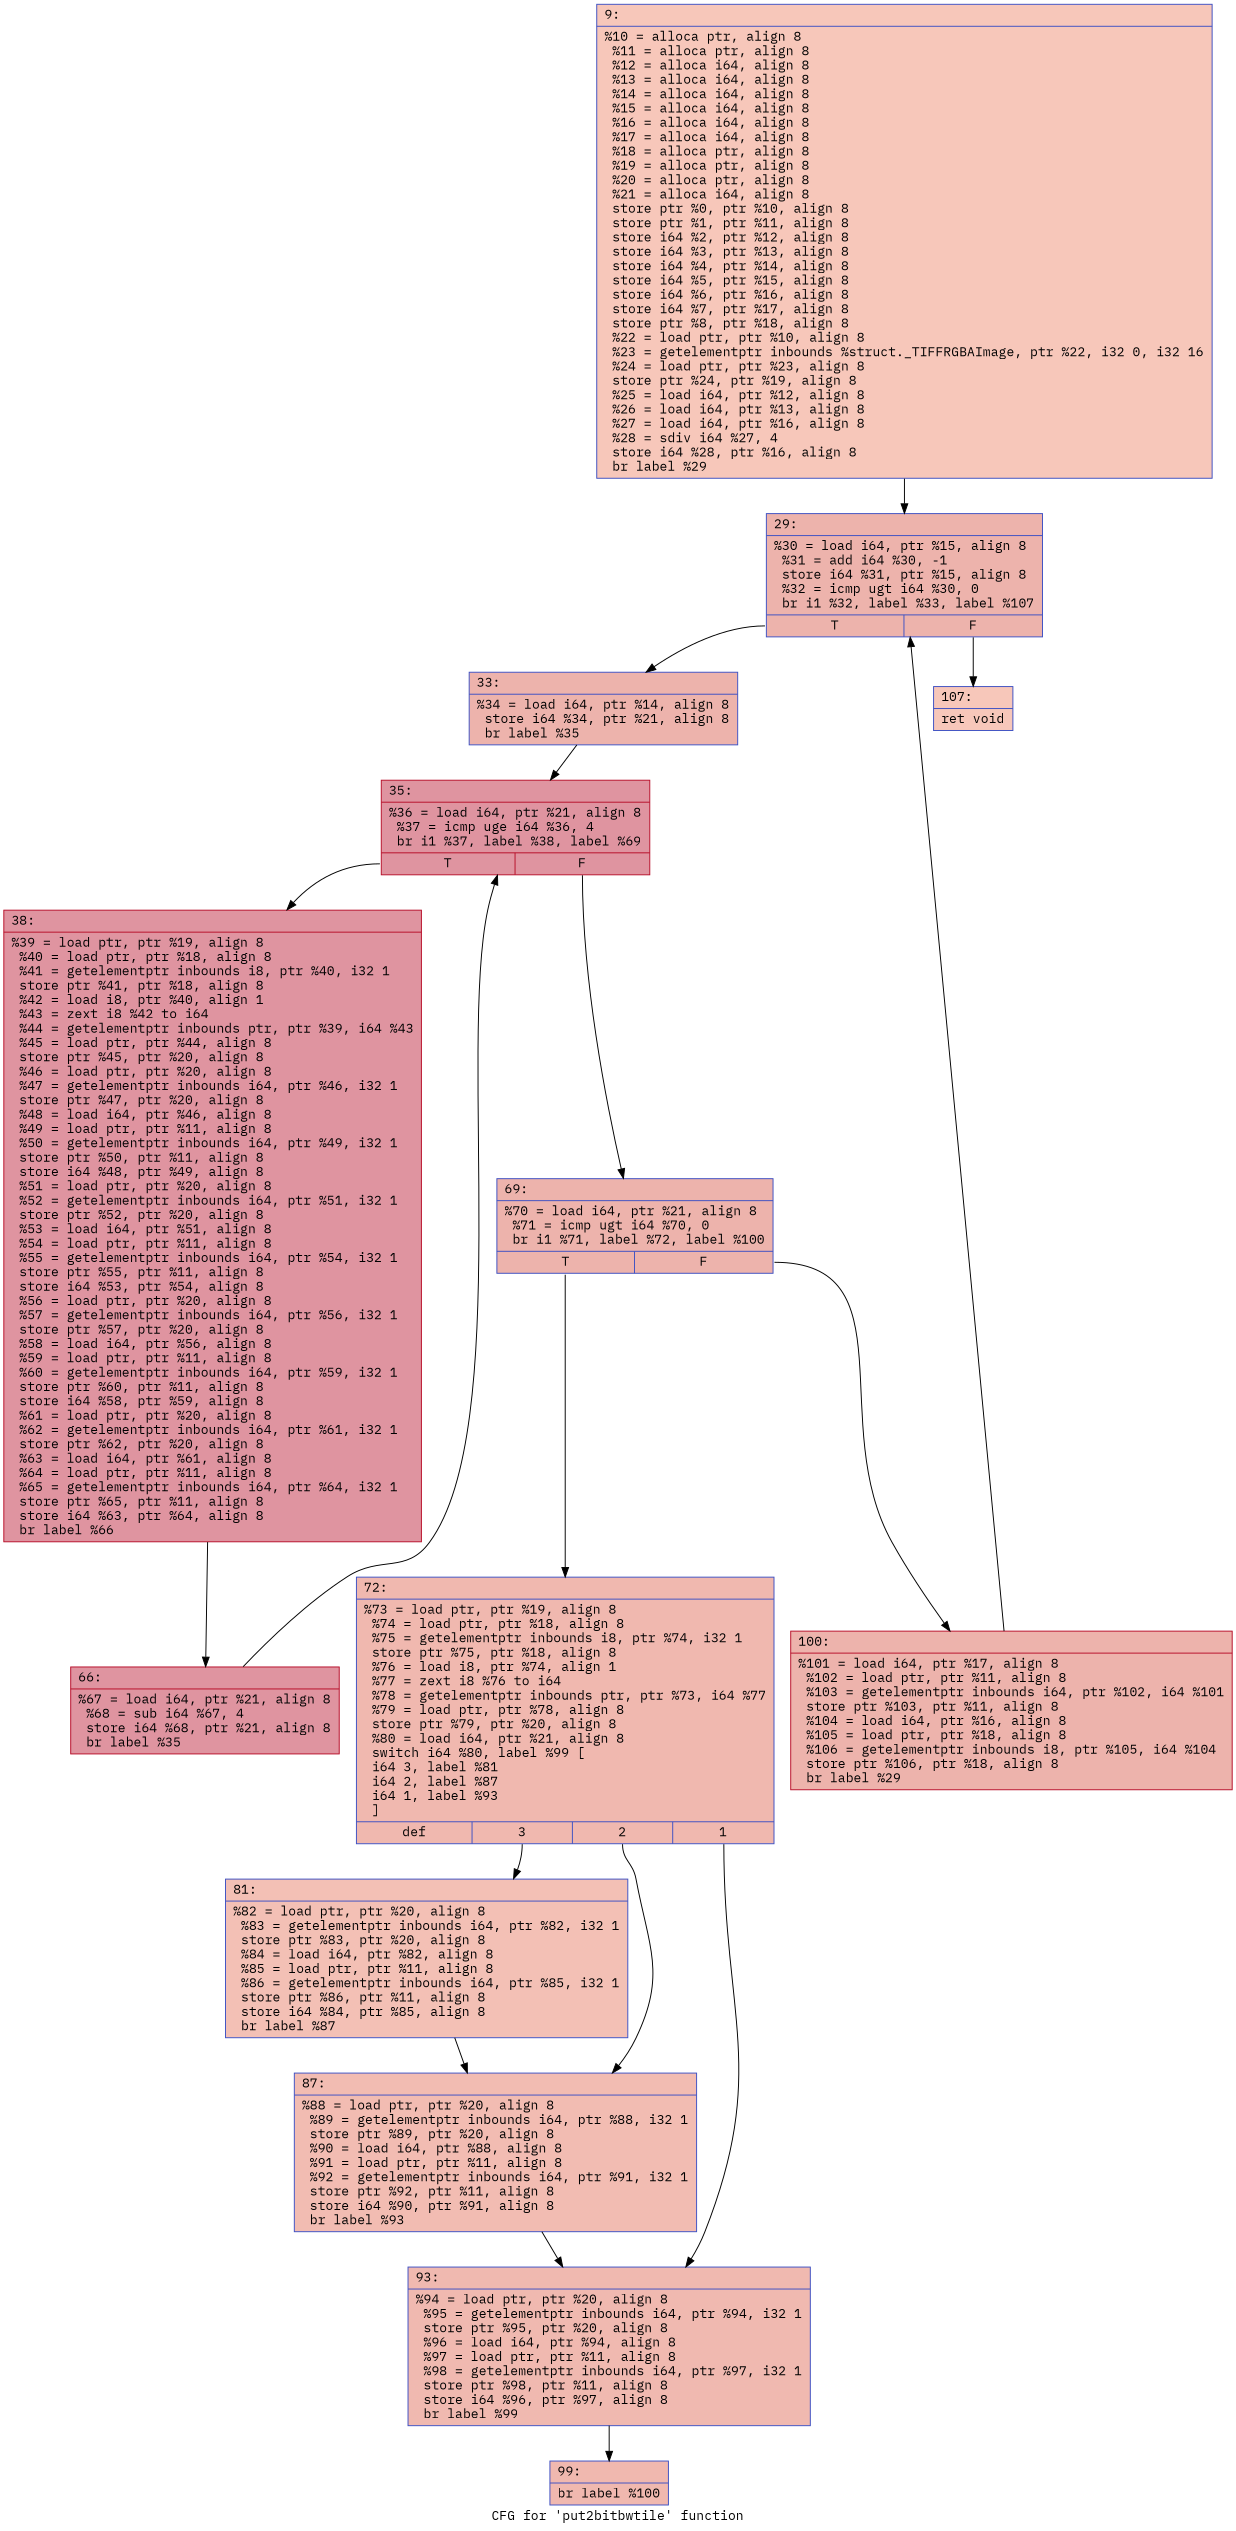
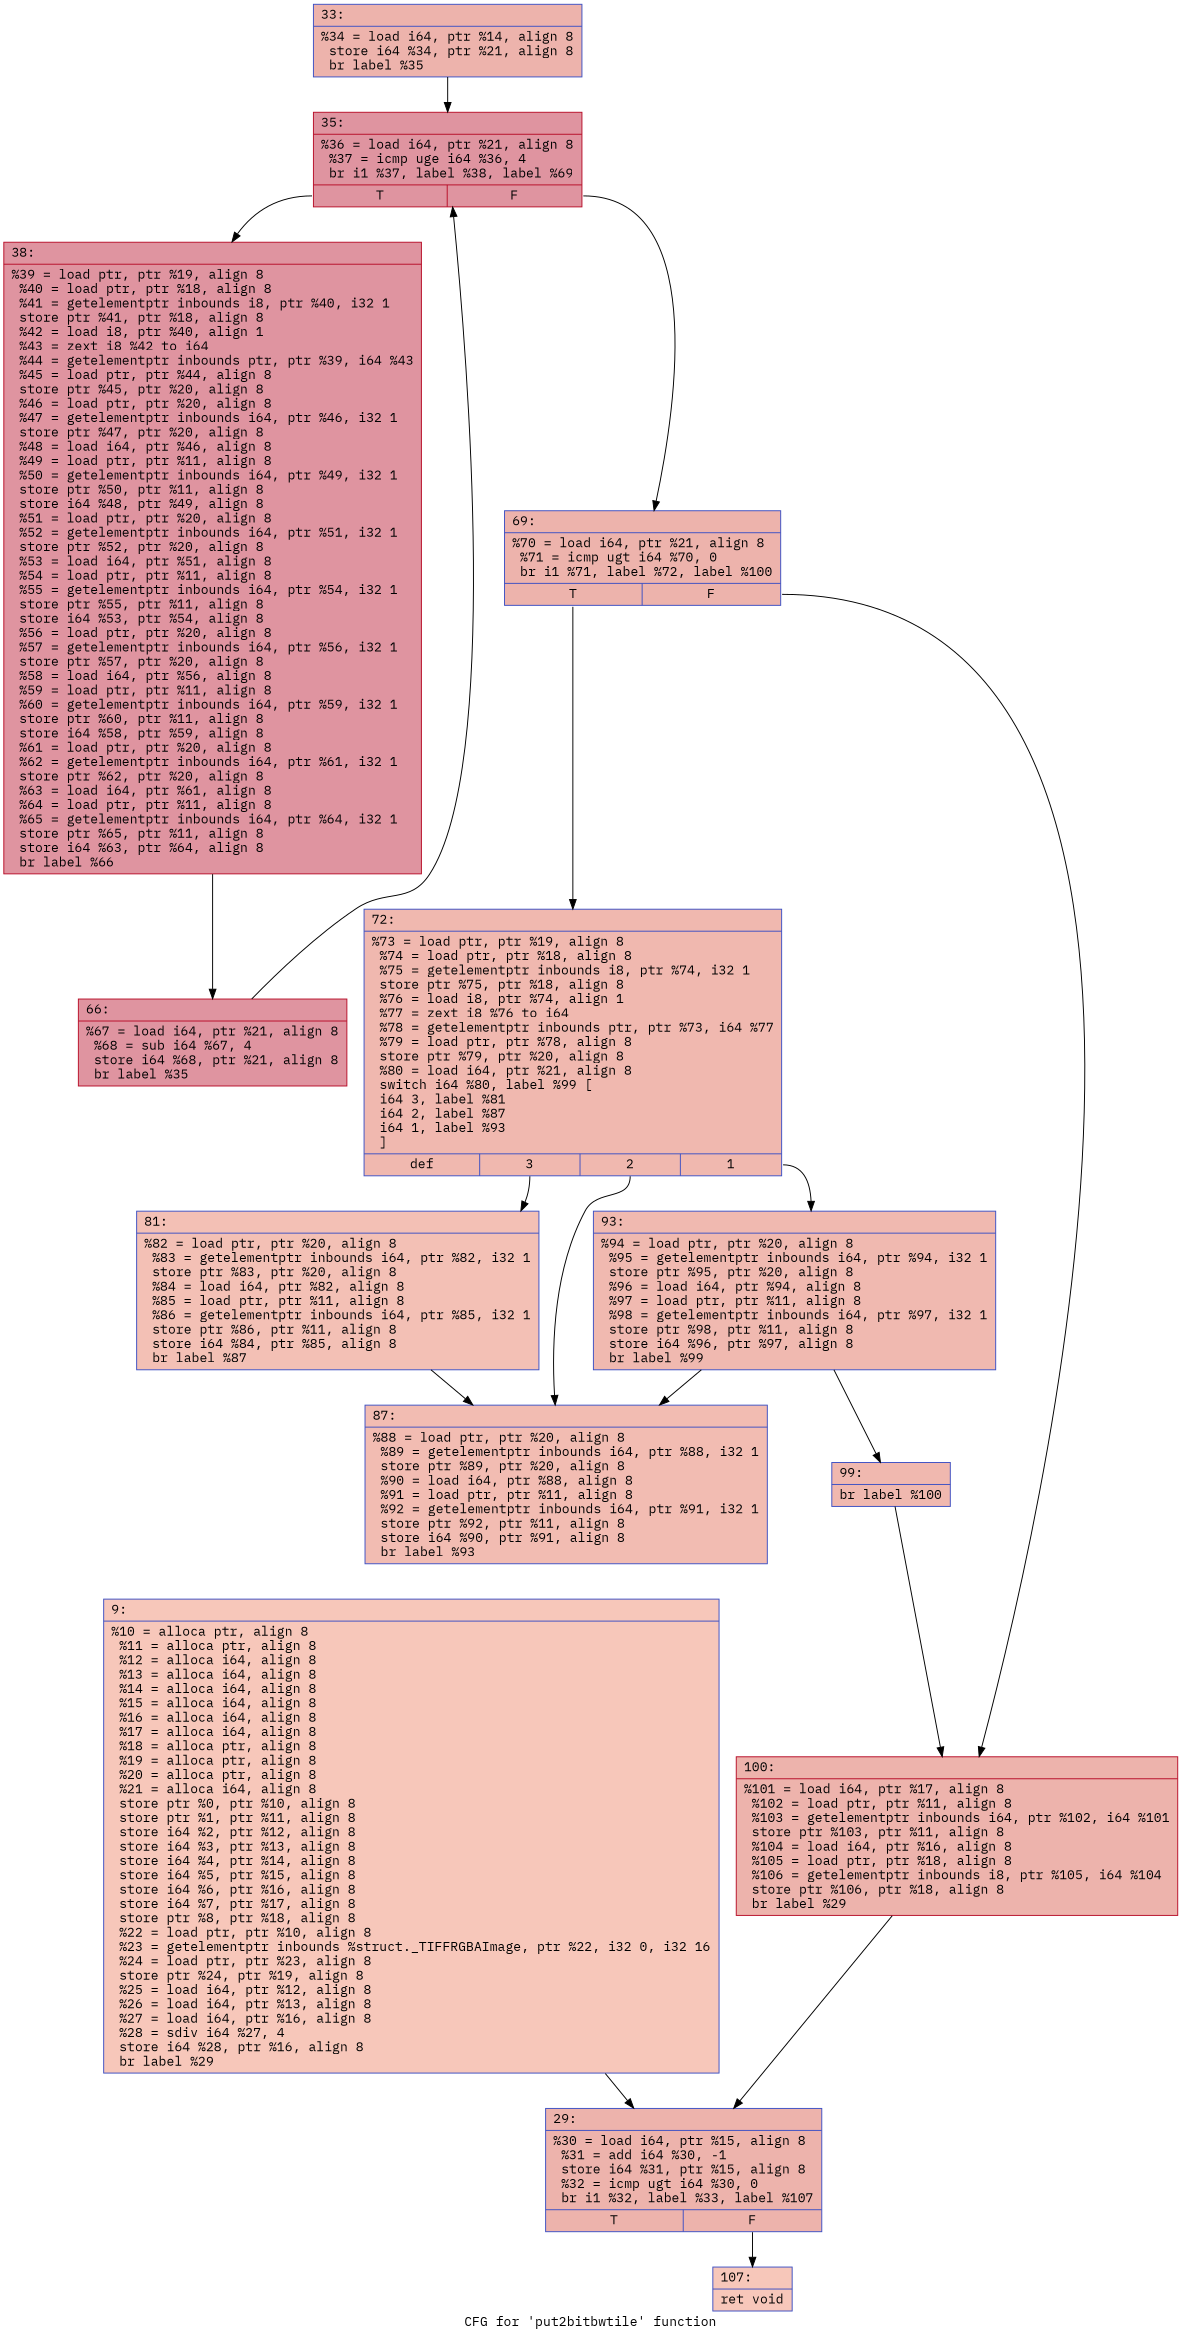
(707, 638) -> none
none -> (918, 1627)
(550, 2245) -> (684, 1384)
